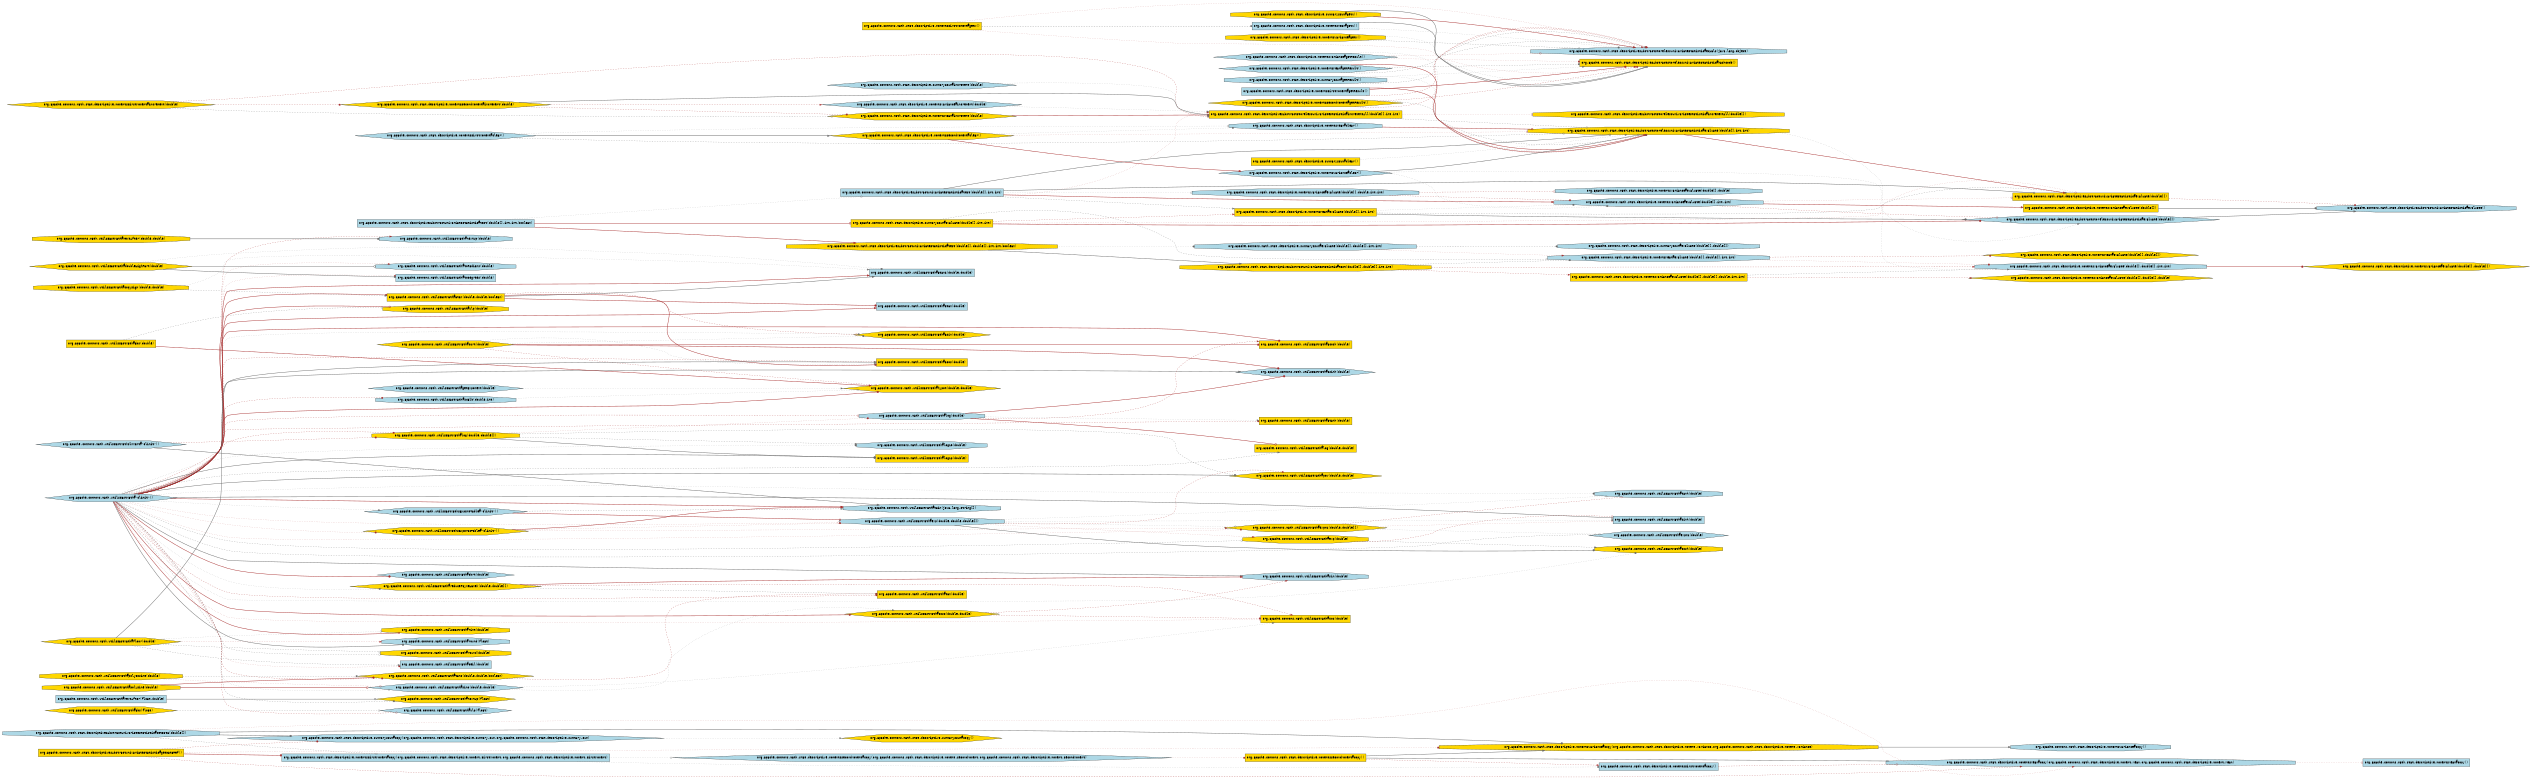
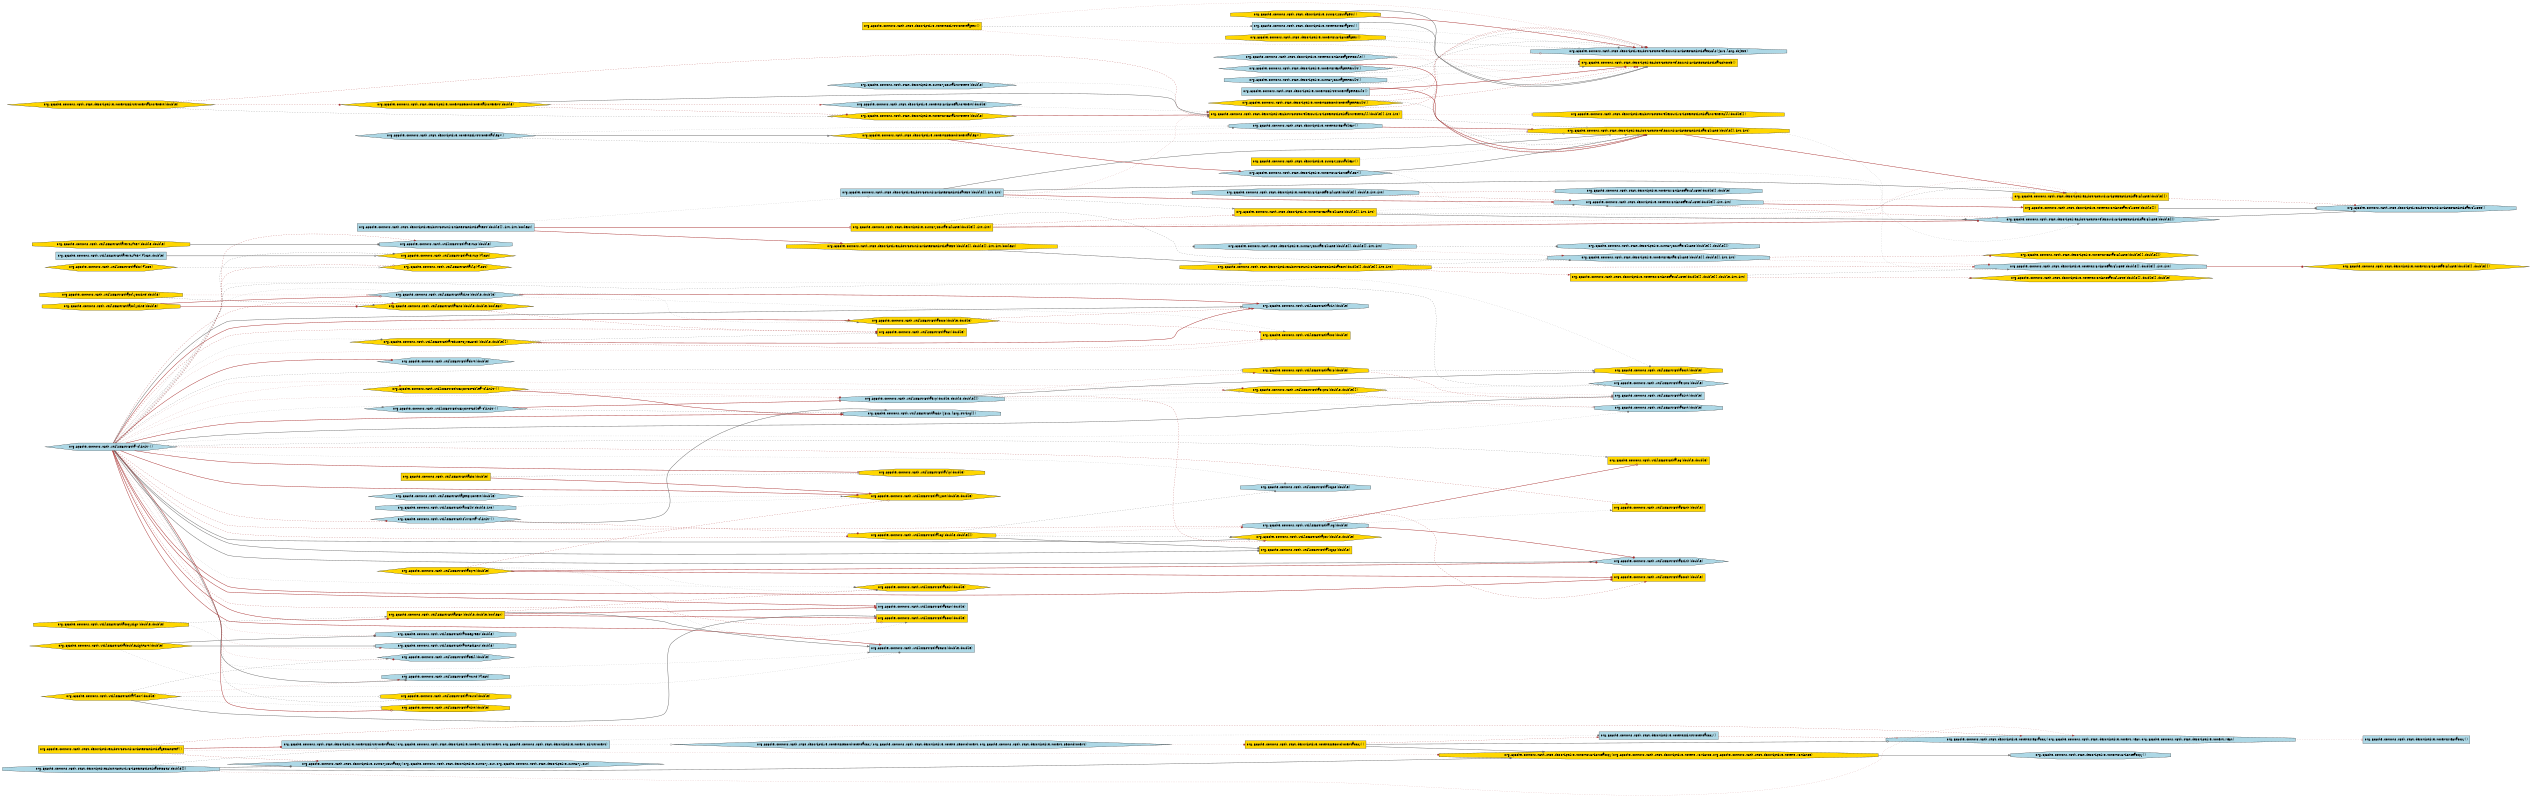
(446, 278) -> (446, 635)
none -> (888, 295)
(233, 404) -> (242, 517)
(446, 665) -> (446, 657)
(446, 711) -> (446, 267)
(922, 738) -> none
